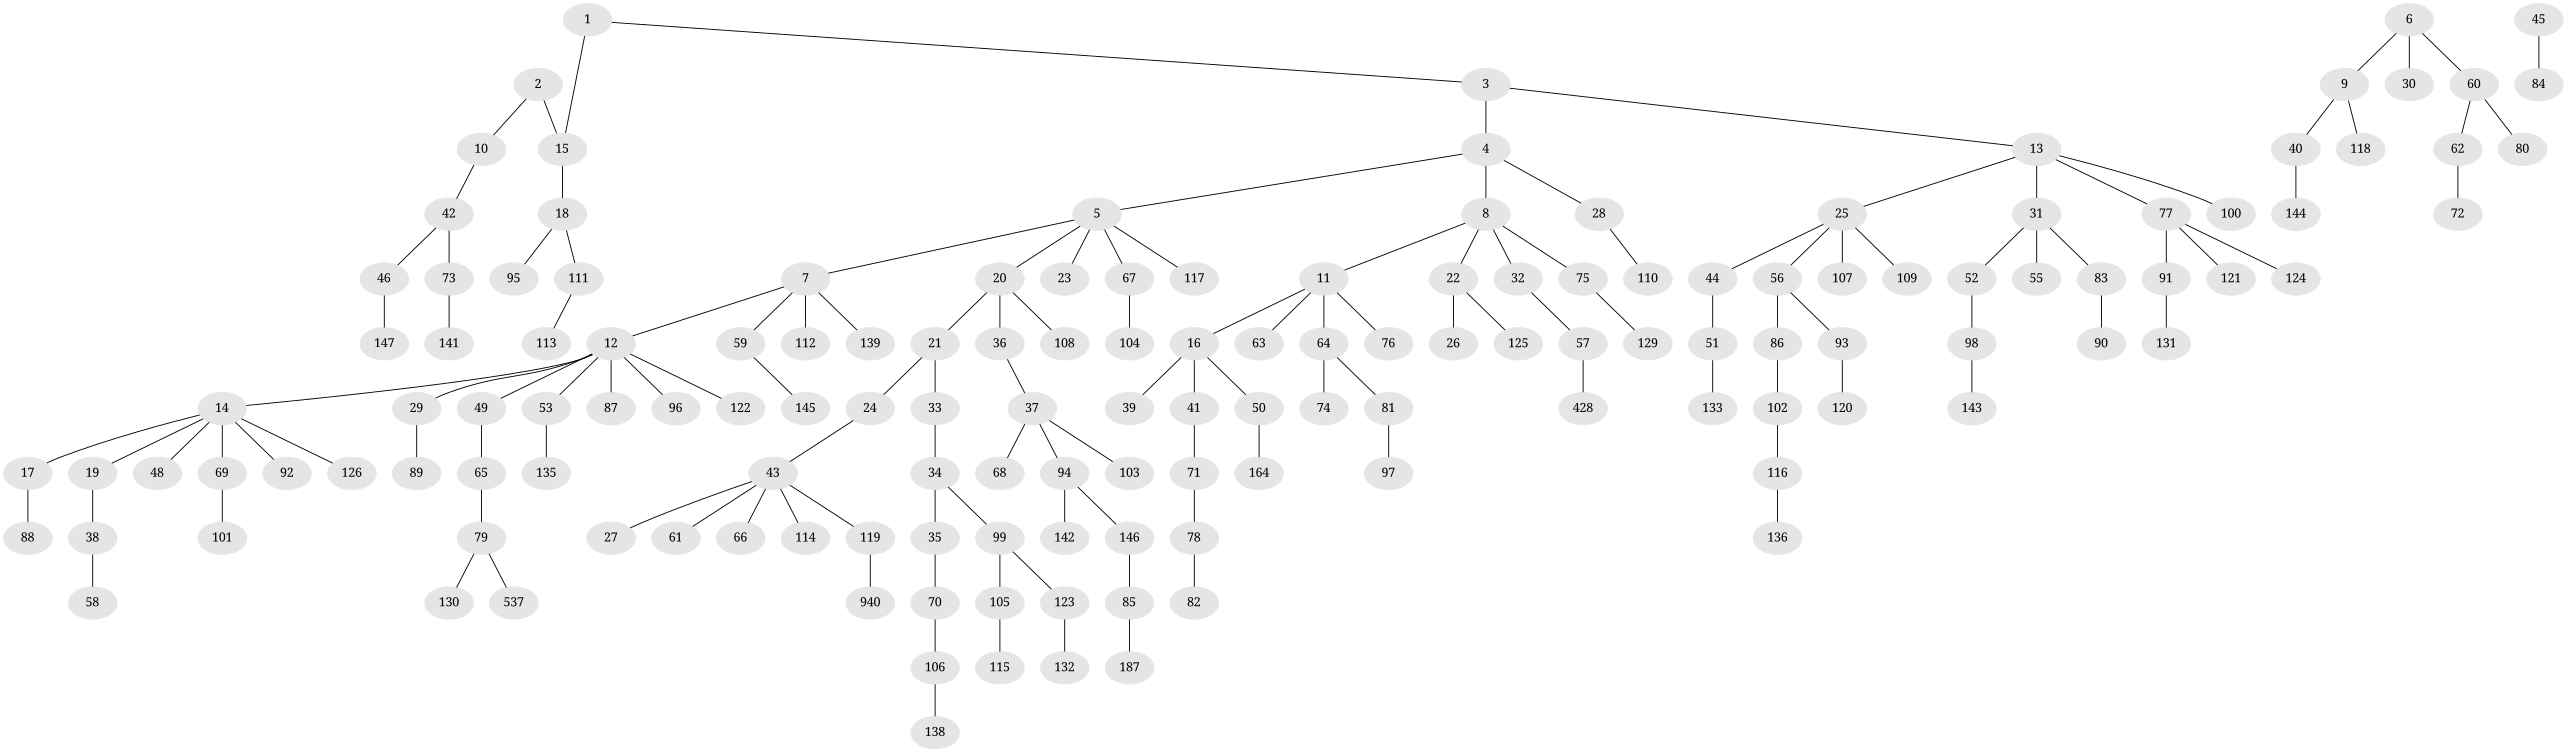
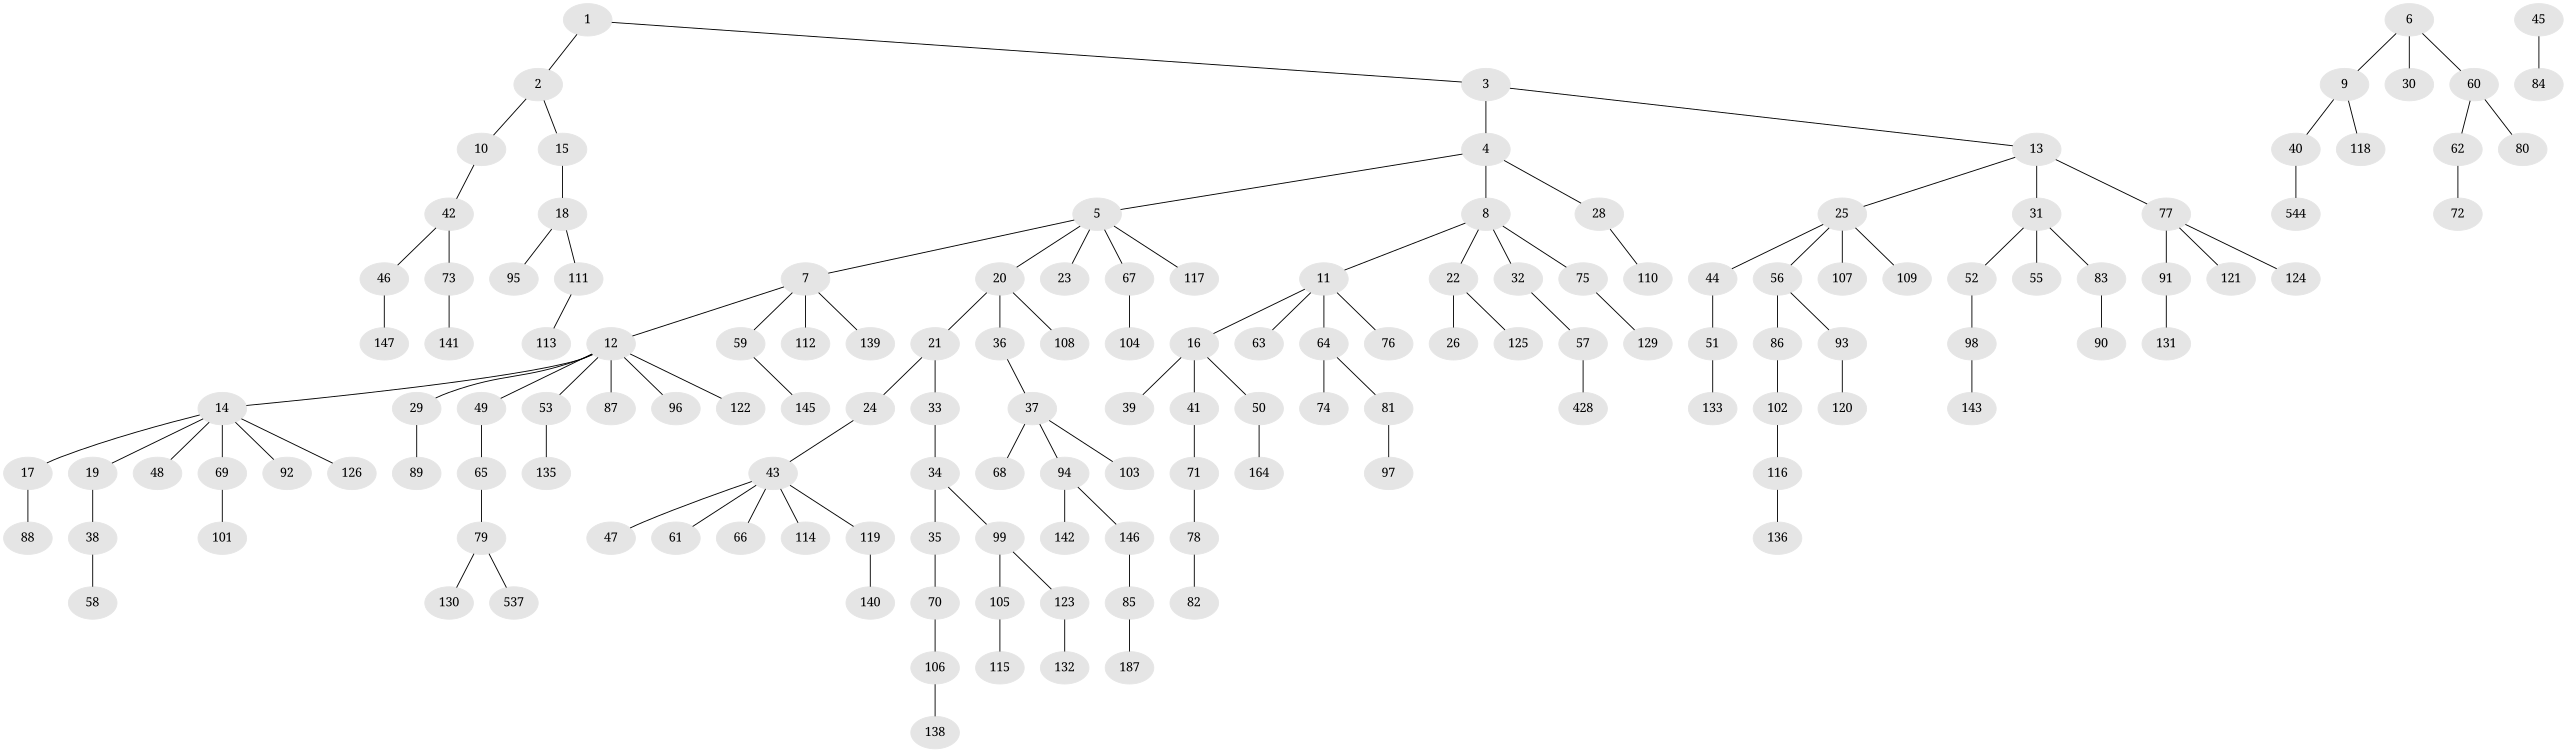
(575, 85) -> (563, 52)
(2231, 214) -> none
(2296, 214) -> (2296, 214)
(611, 538) -> (611, 538)
(870, 603) -> (870, 603)
